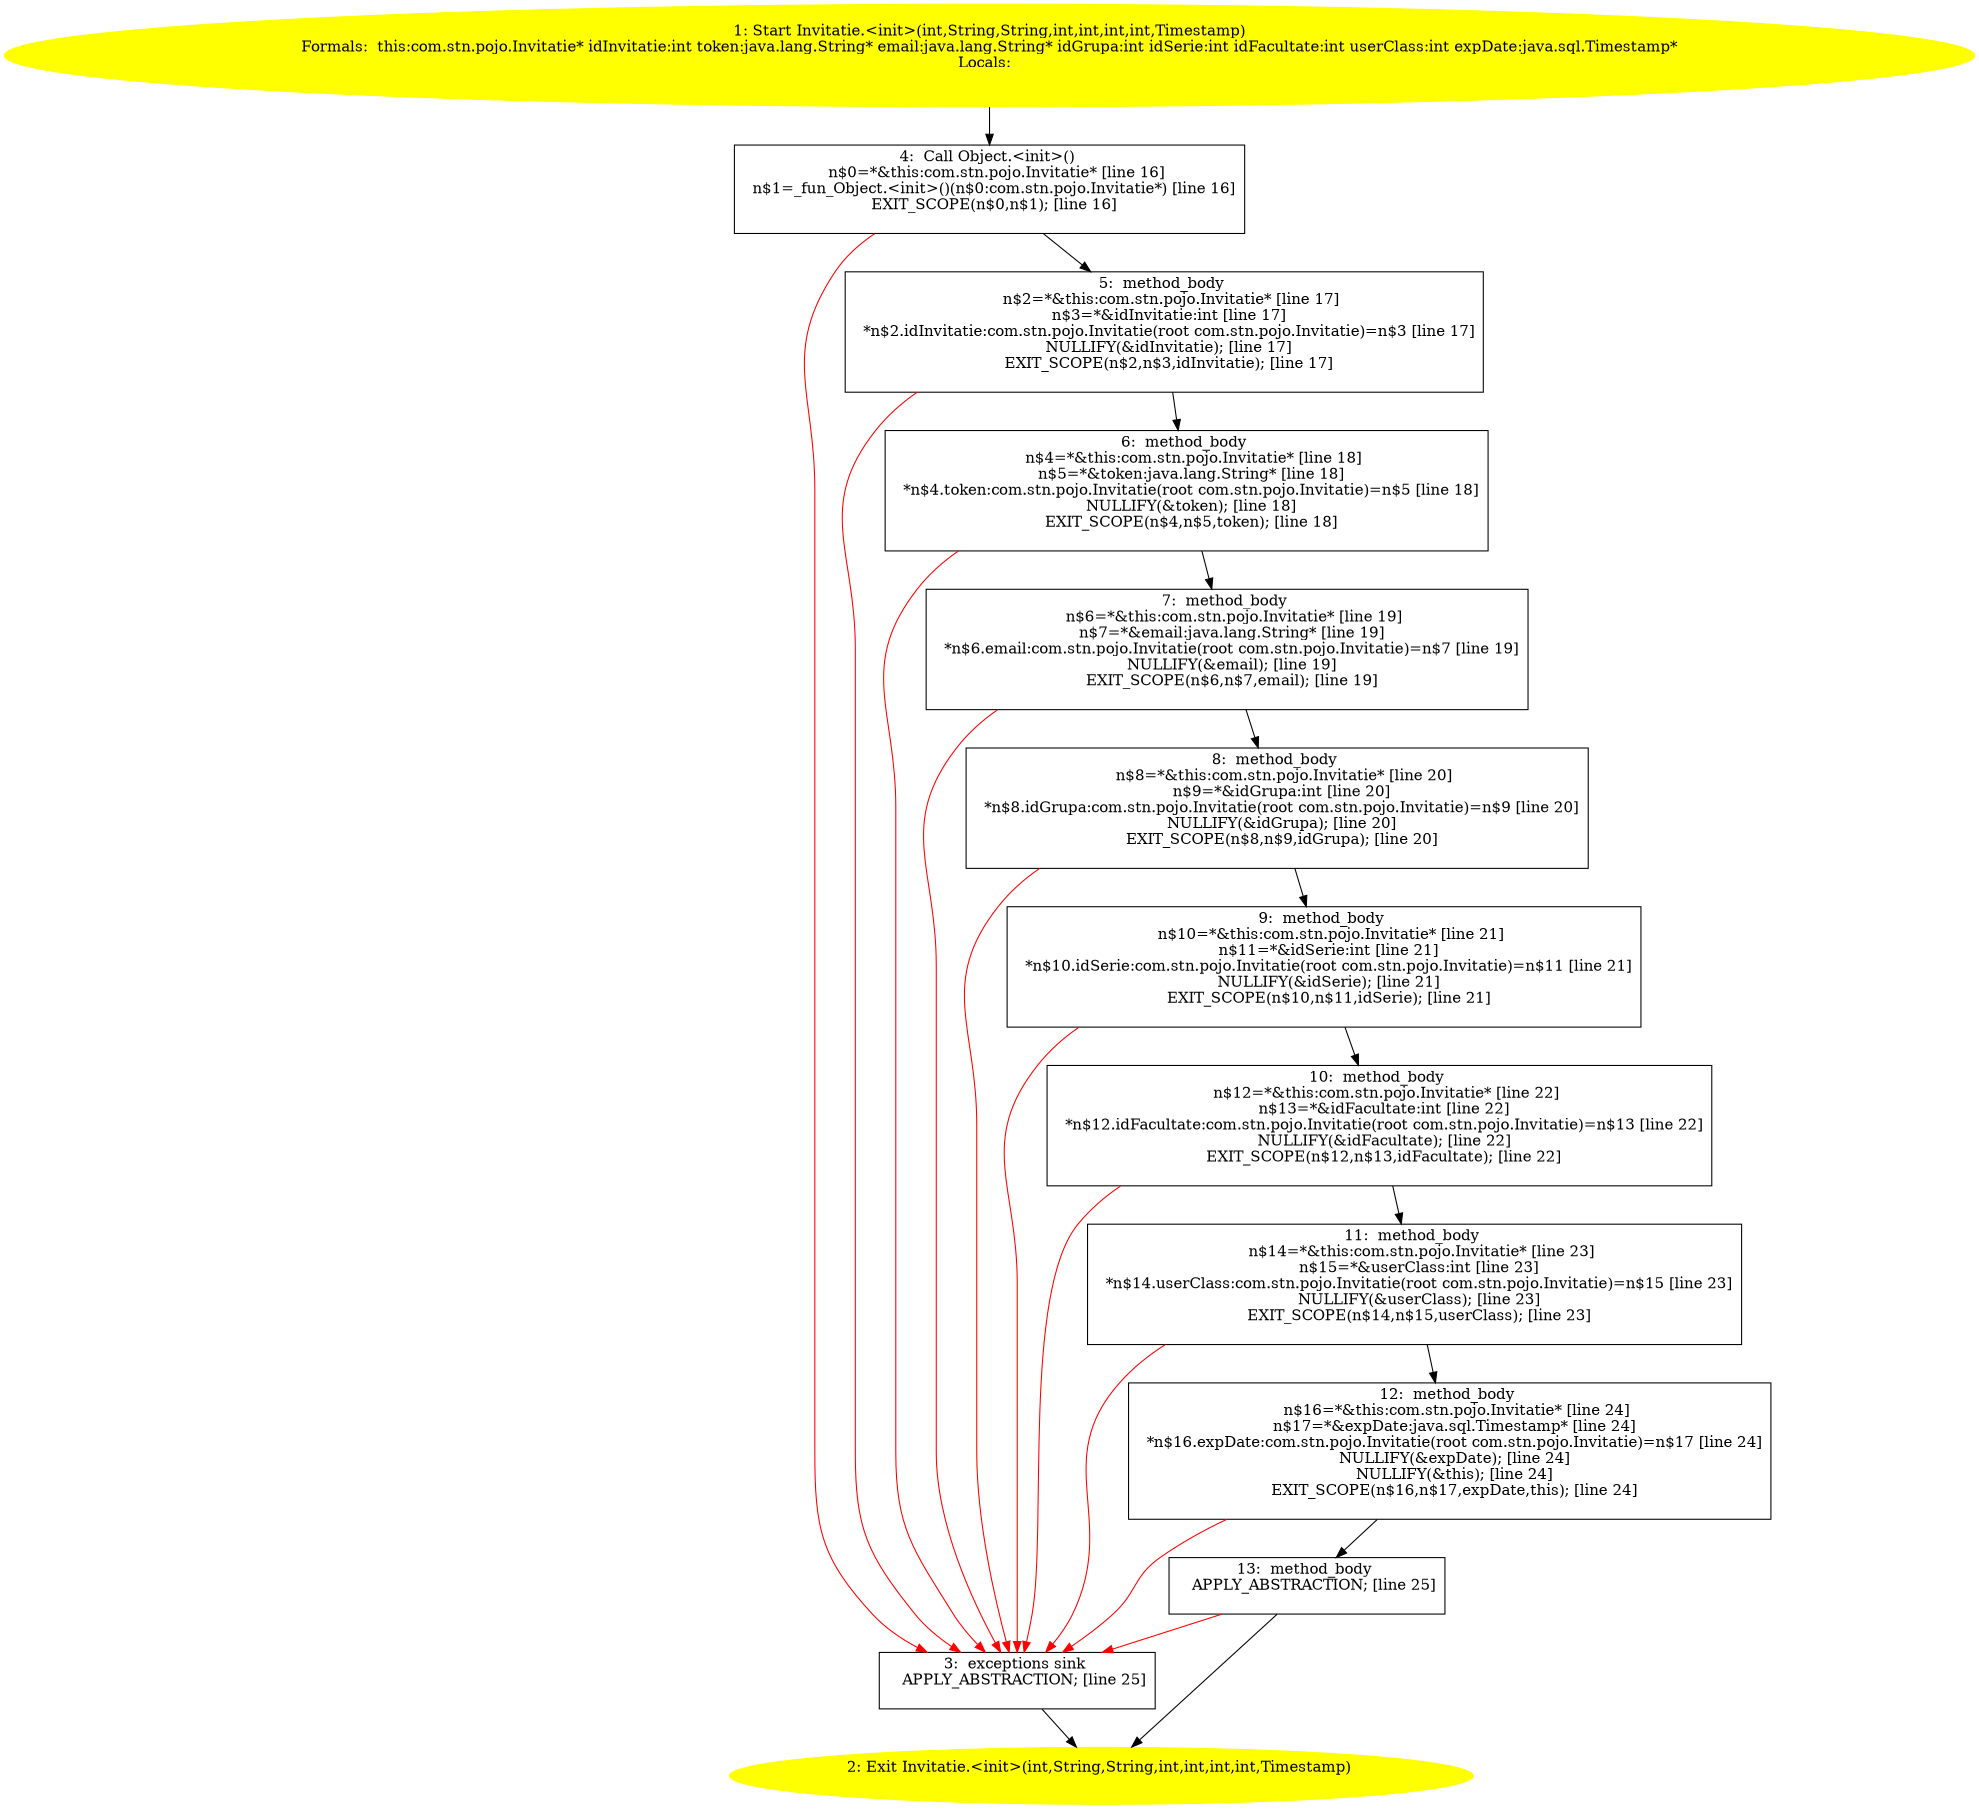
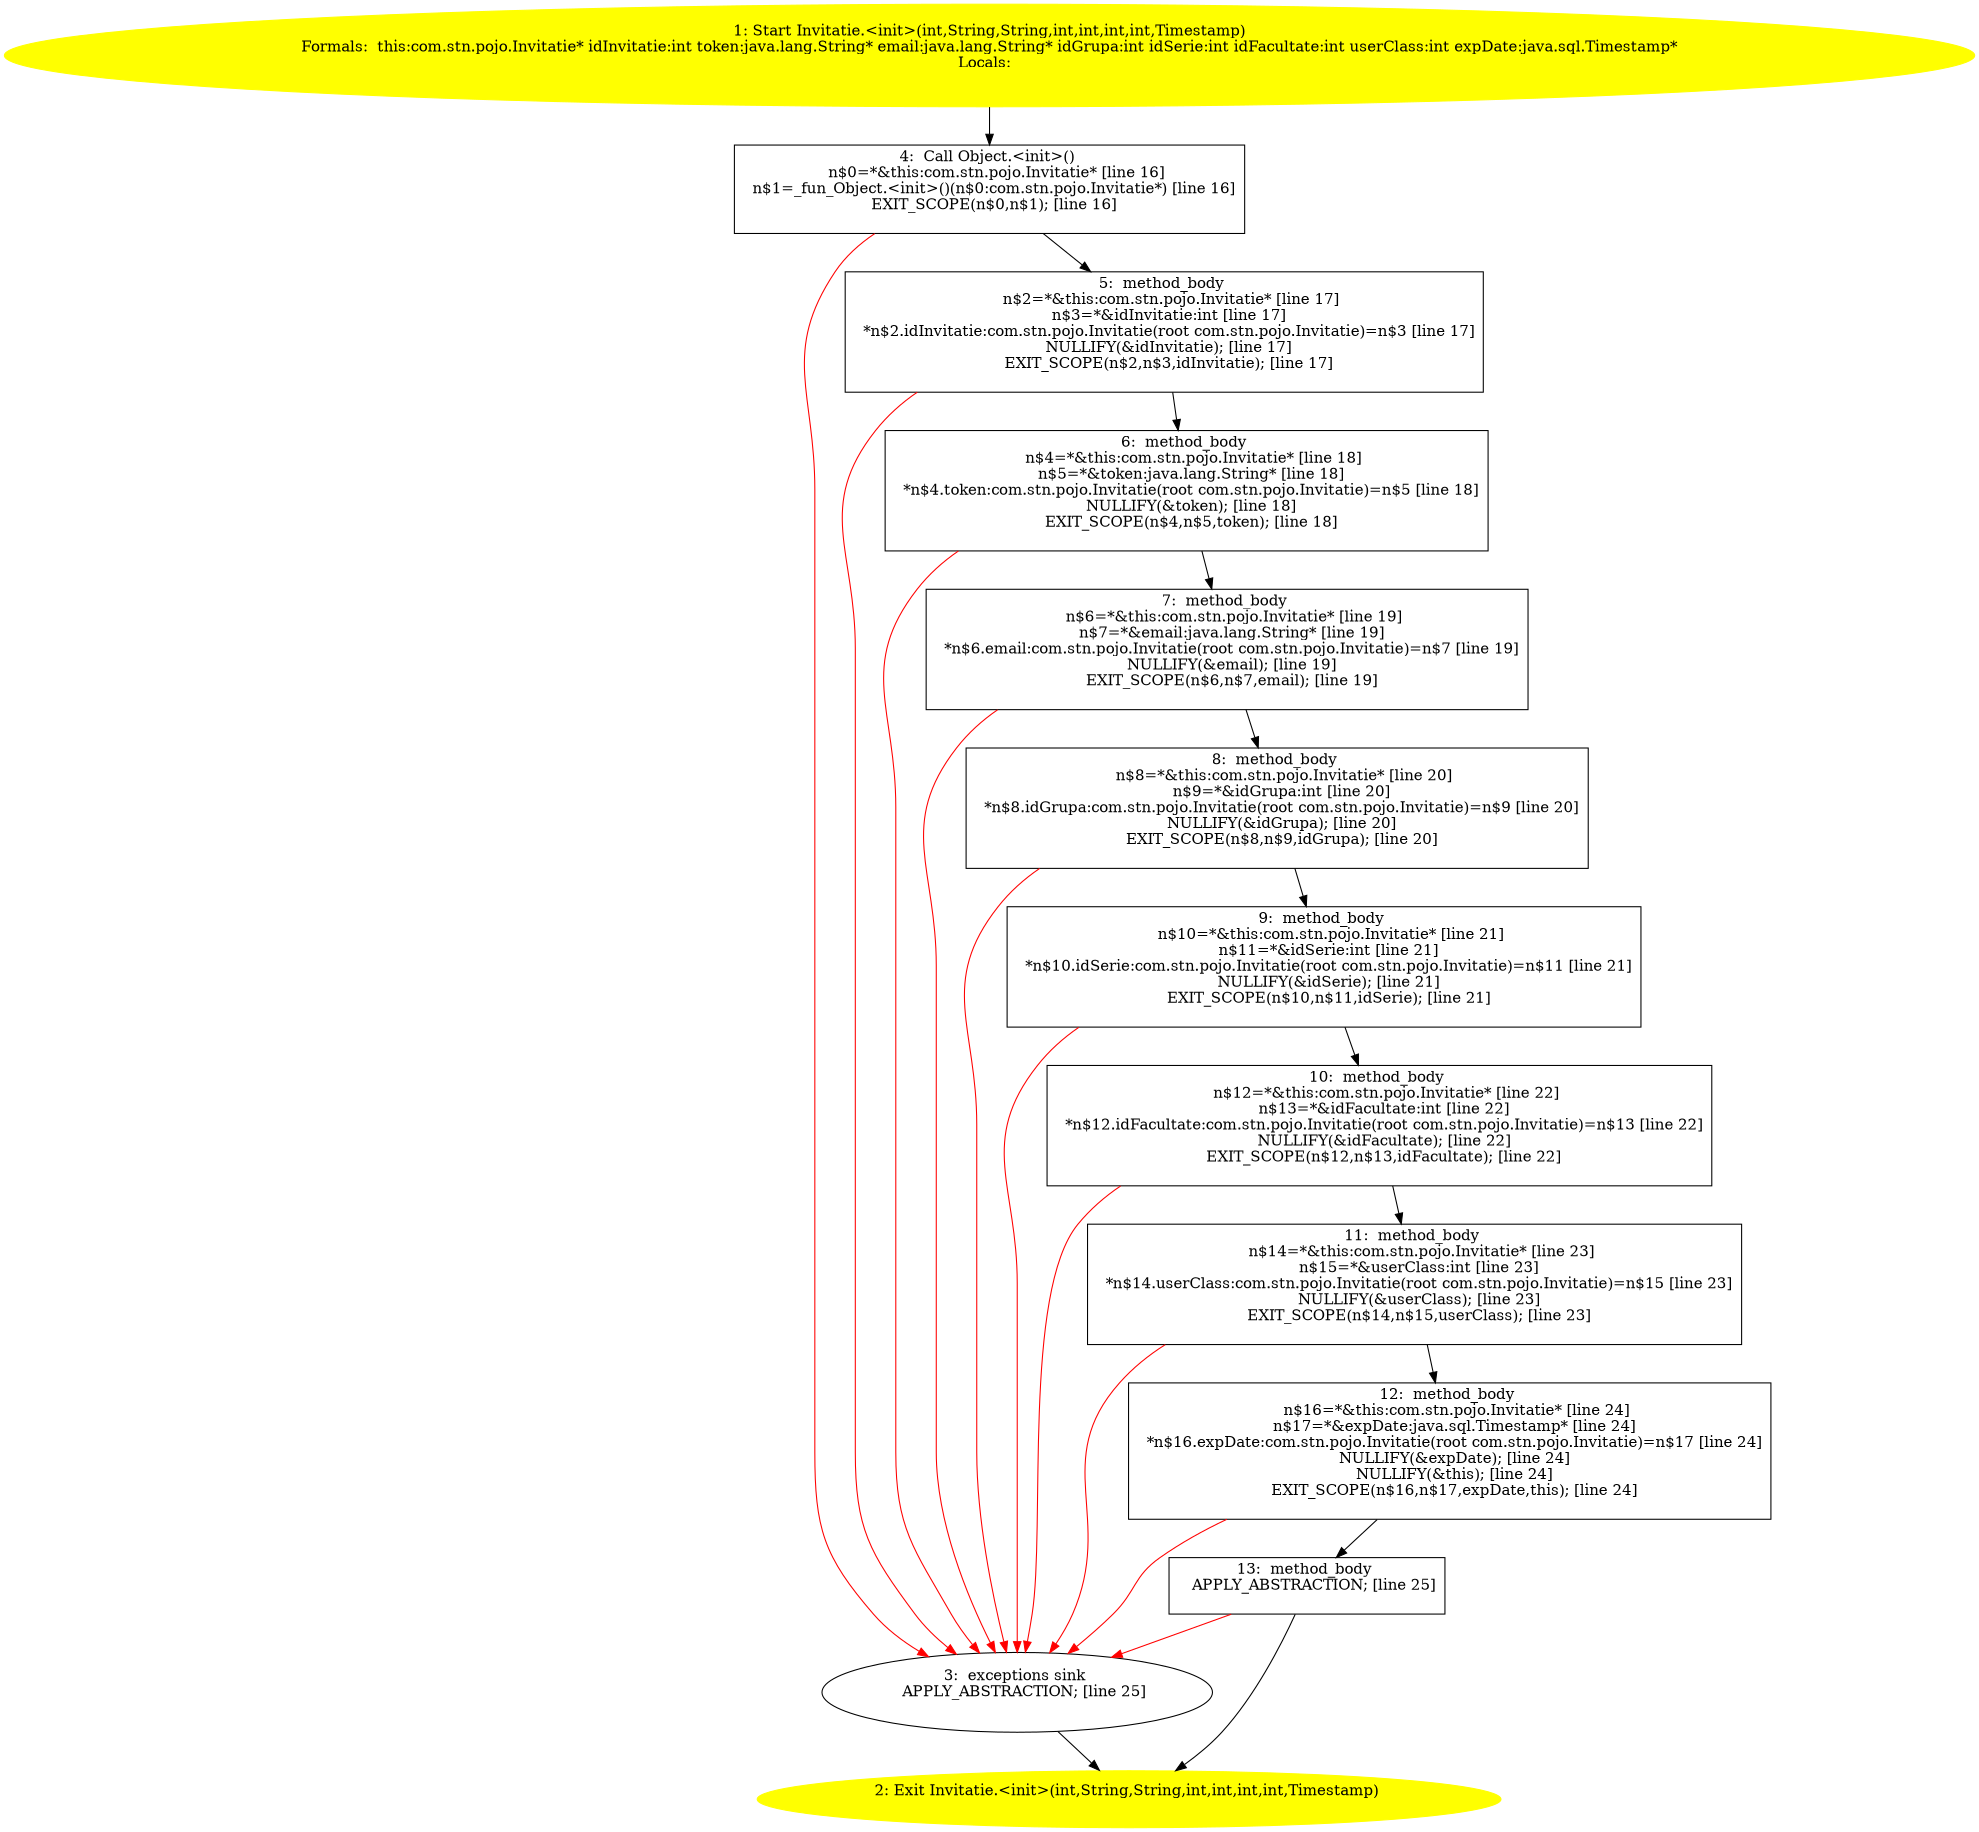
(1017, 1681) -> (1017, 1692)
